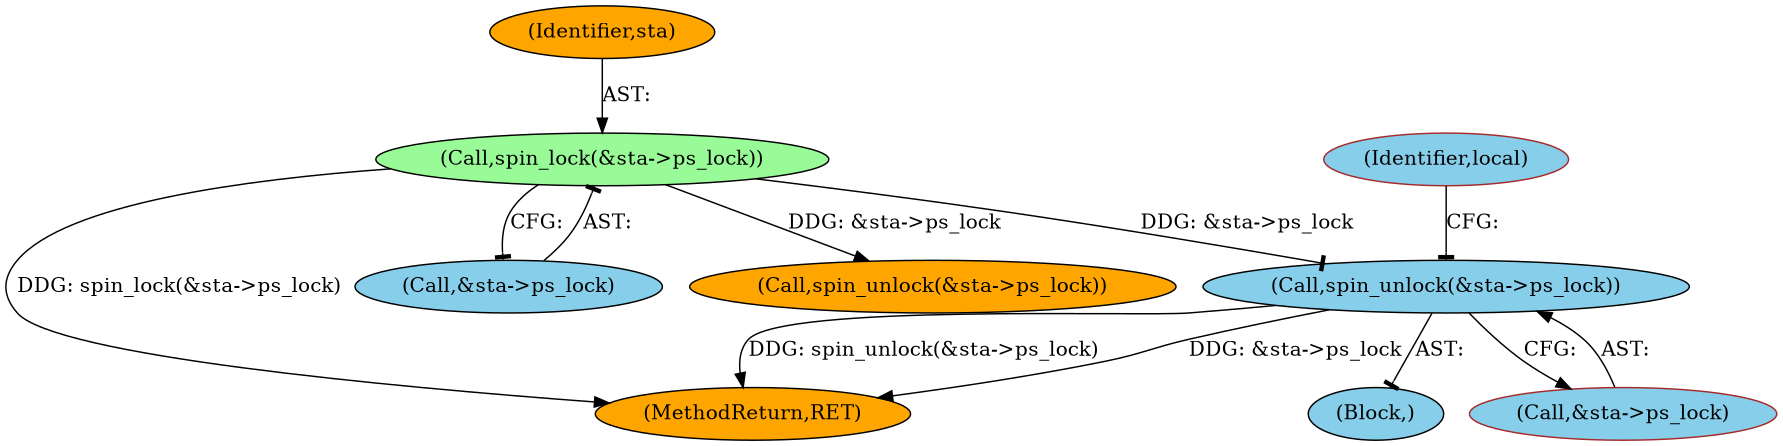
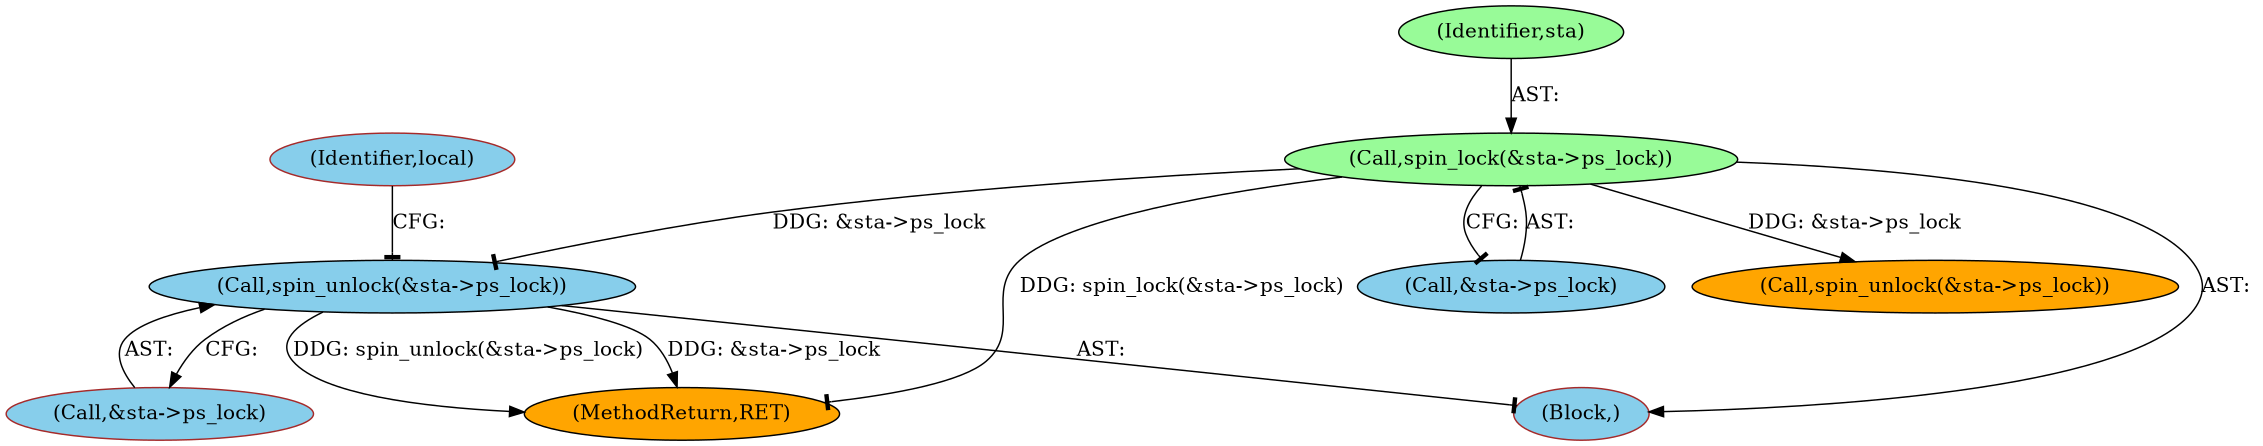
(602, 32) -> (1511, 32)
none -> (2186, 317)
(81, 339) -> (1047, 243)
(1376, 414) -> (1581, 414)
